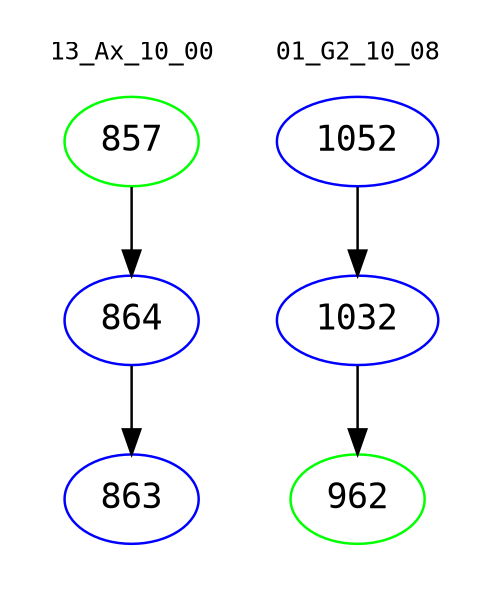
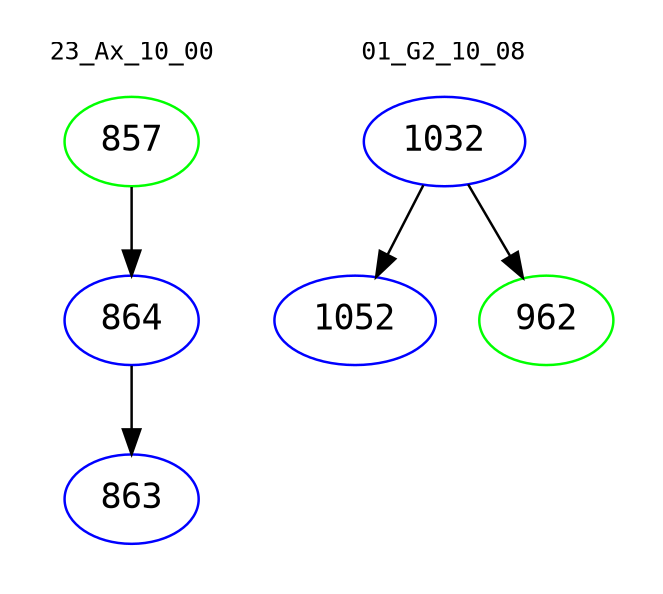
(133, 53) -> (133, 53)
(358, 219) -> (405, 220)
